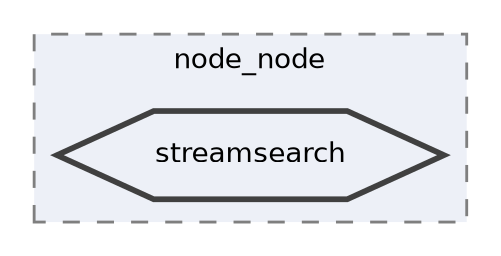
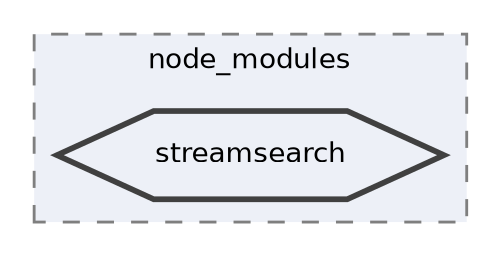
(250, 61) -> (250, 61)
